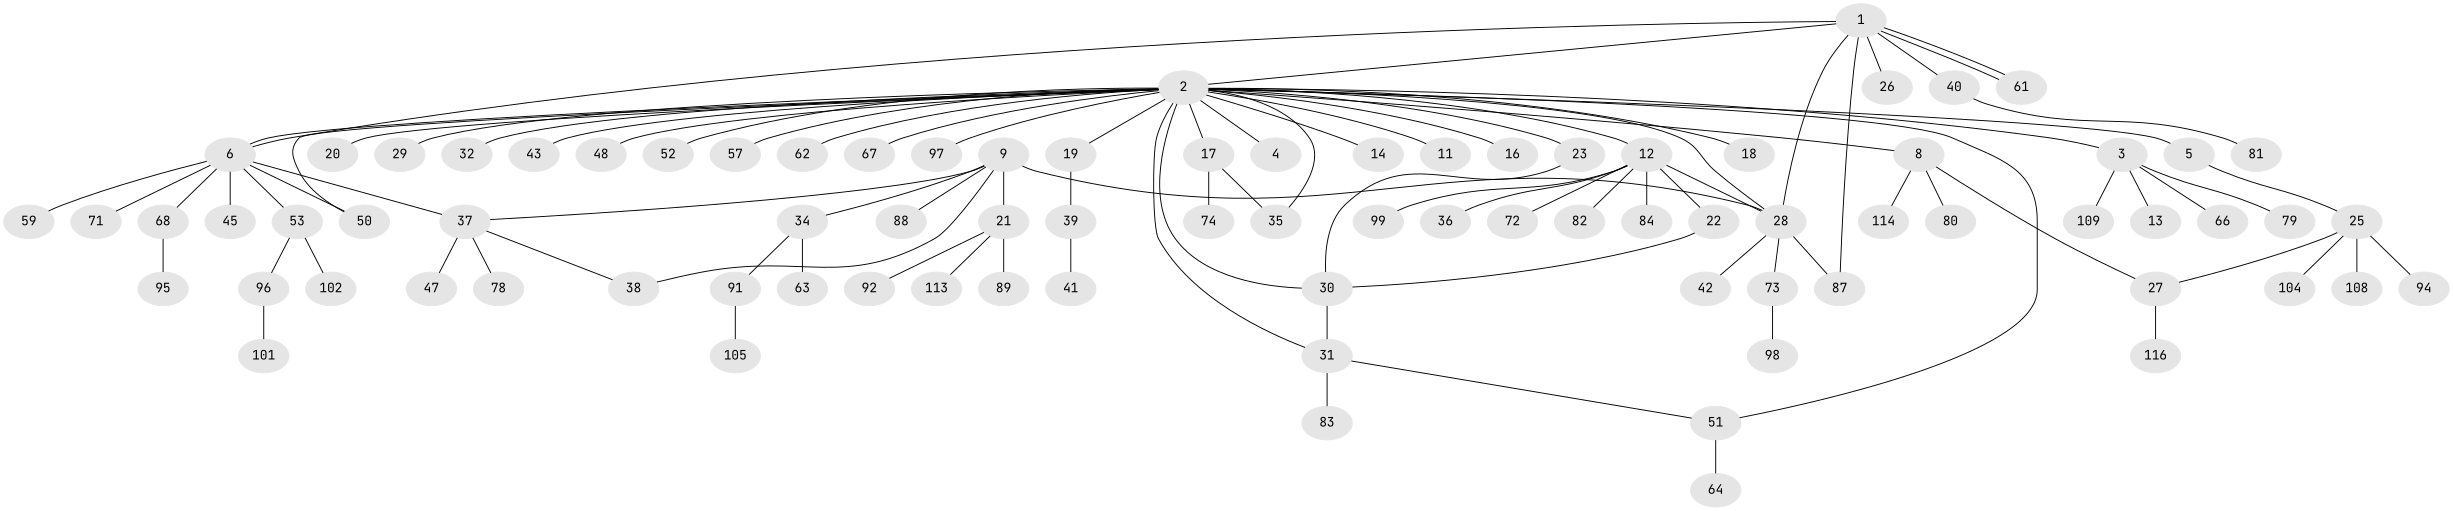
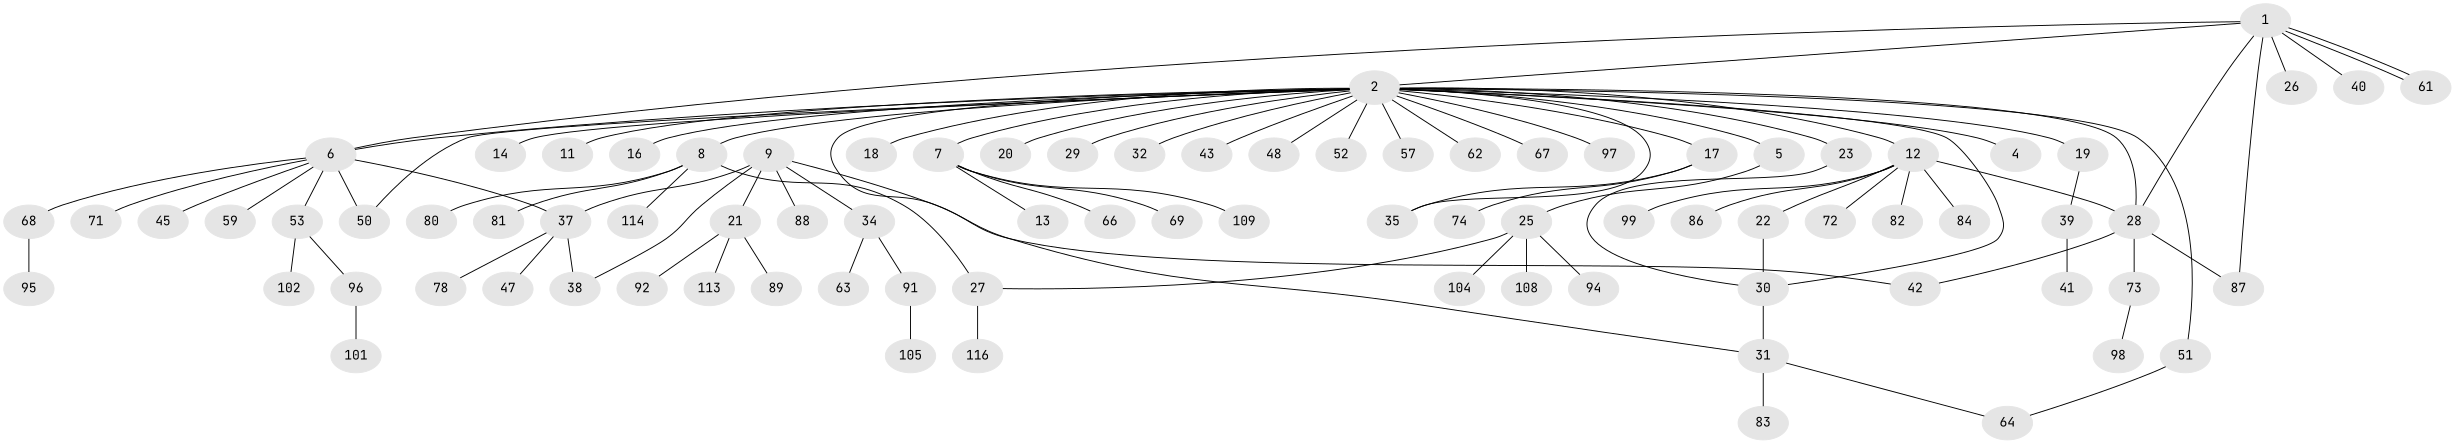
(2105, 121) -> (571, 194)
(2122, 155) -> (938, 155)
(1392, 188) -> (1334, 264)
(1445, 222) -> (1696, 222)
(2290, 222) -> (1177, 222)
(1522, 390) -> (1885, 390)
